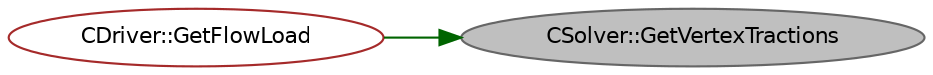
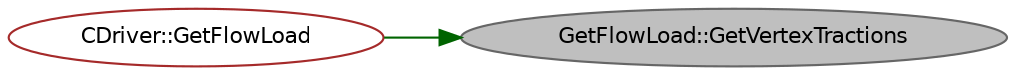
(693, 38) -> (734, 38)
